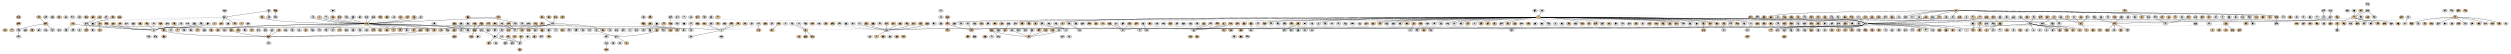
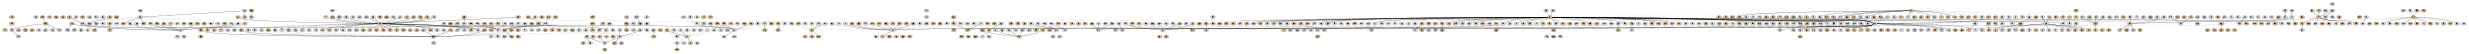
(1625, 18) -> (1618, 27)
